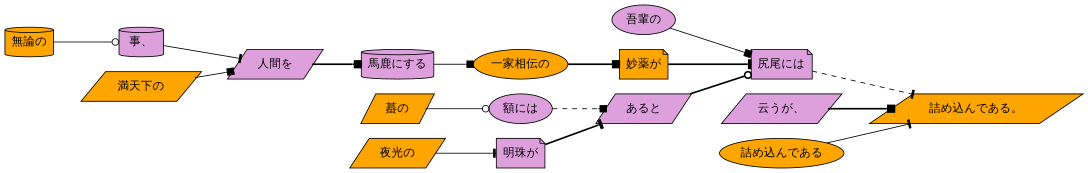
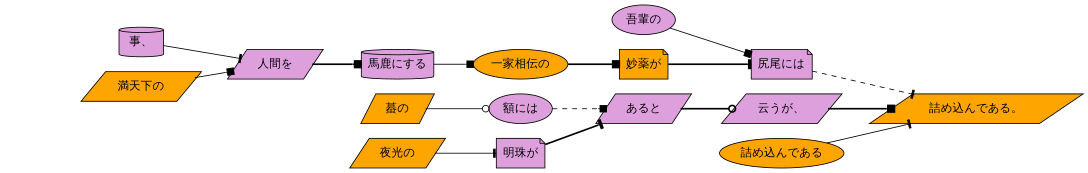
(29, 42) -> none
(717, 85) -> (705, 109)
